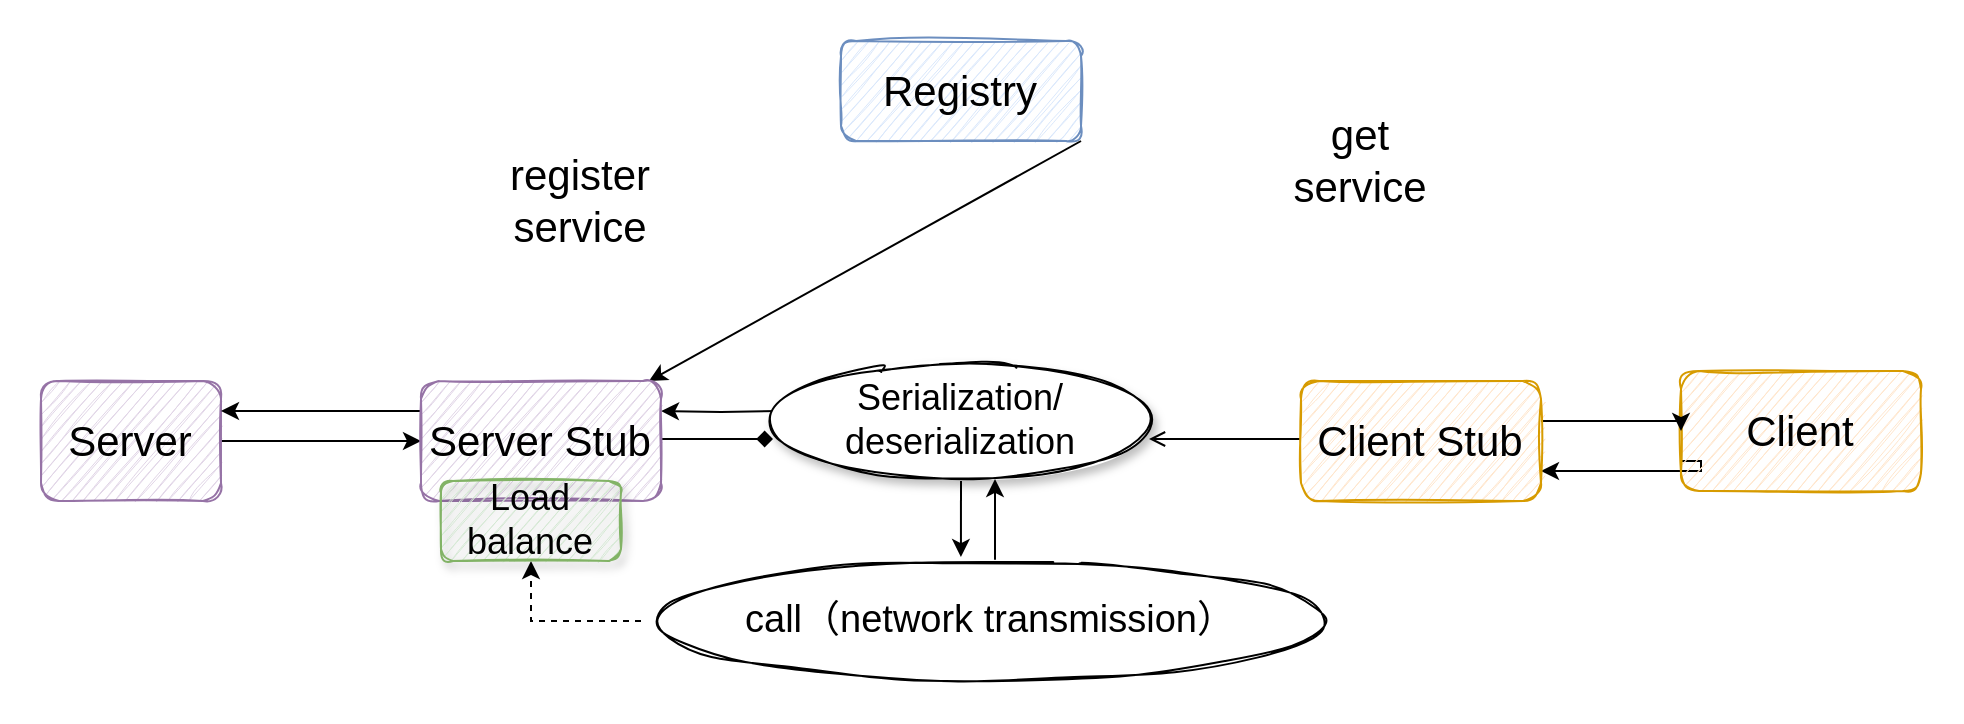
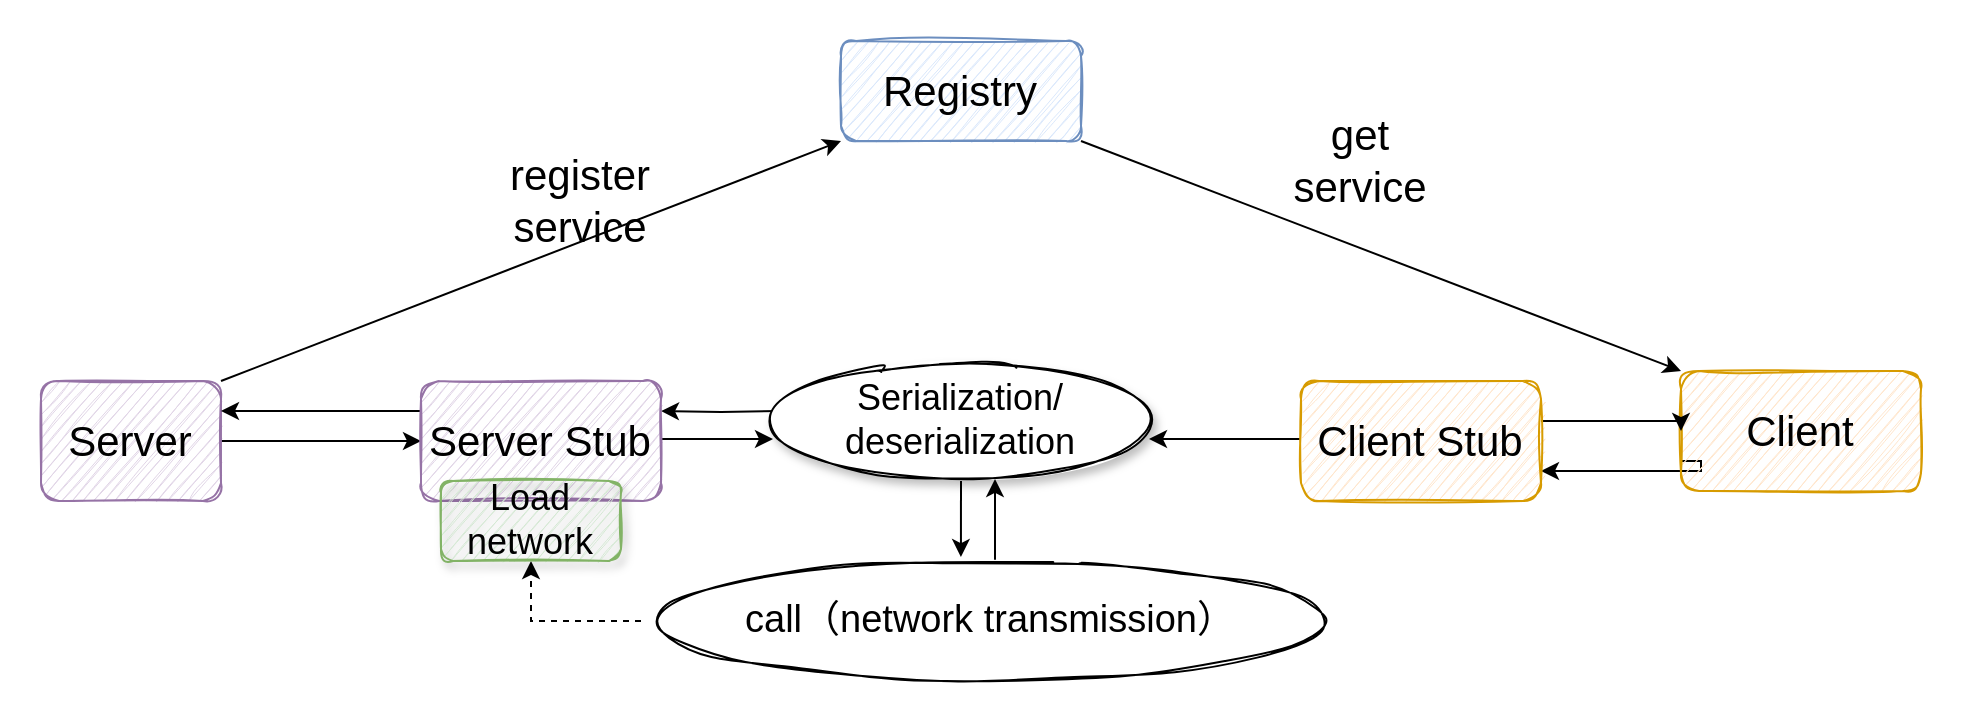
(871, 258) -> (1375, 254)
none -> (525, 263)
(757, 439) -> (758, 439)
(1161, 439) -> (1164, 439)
(531, 521) -> (531, 521)
